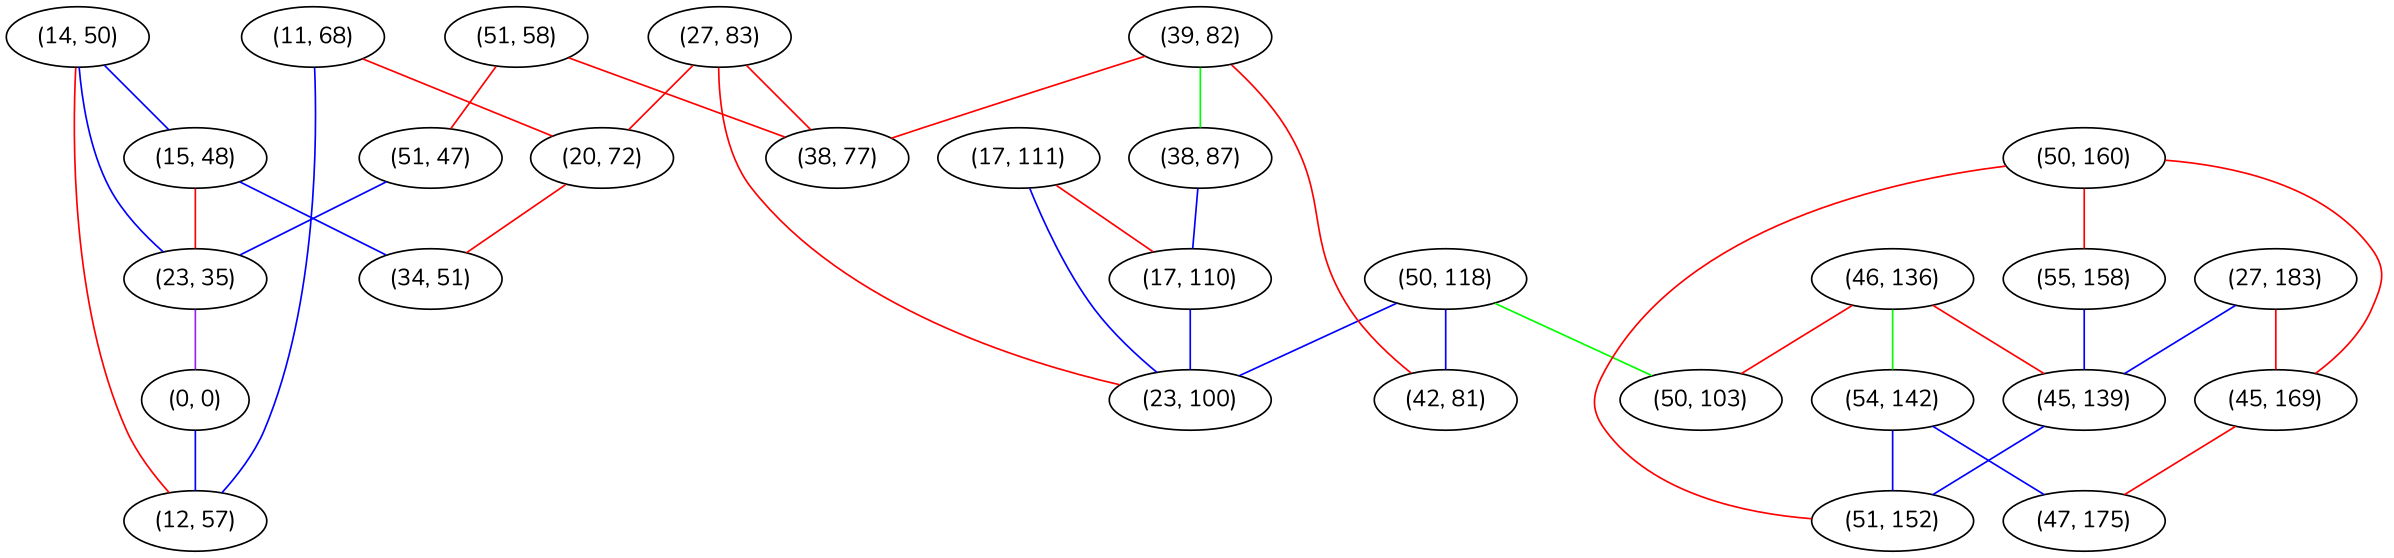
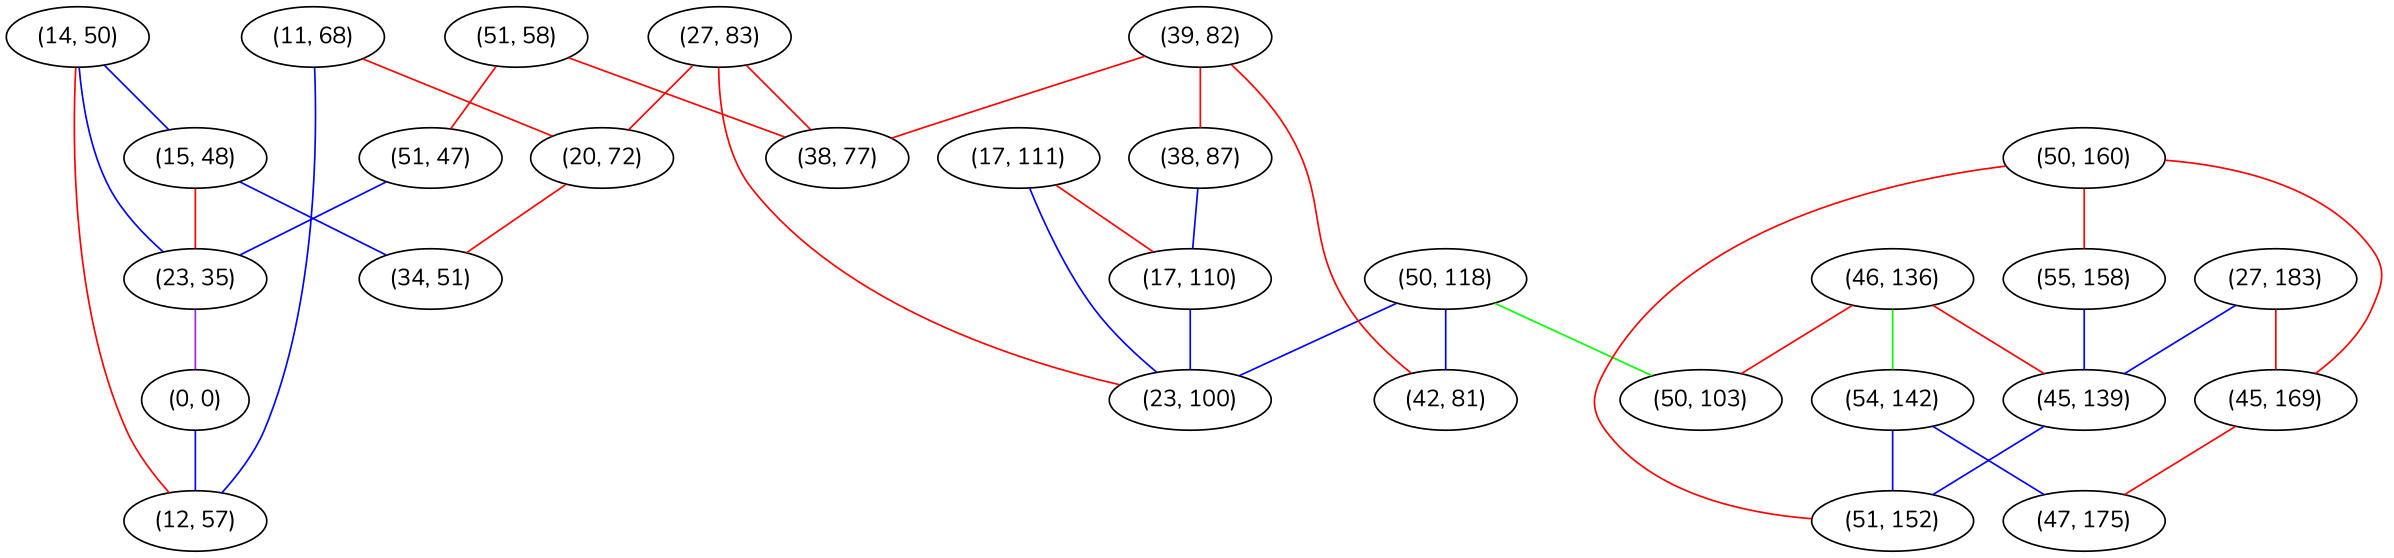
(1200, 98) -> (1200, 98)
